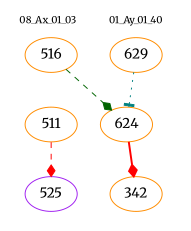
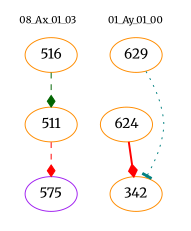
(136, 21) -> (136, 21)
(79, 81) -> (51, 84)
(132, 87) -> (164, 122)
(51, 194) -> (51, 194)
